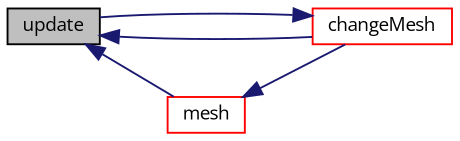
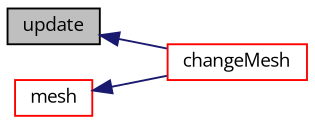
(196, 14) -> none
(138, 75) -> none
